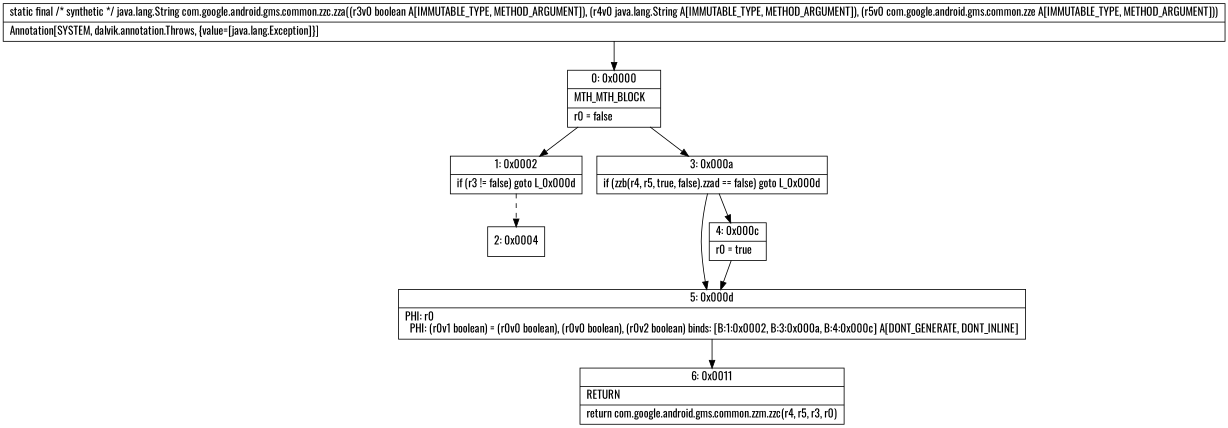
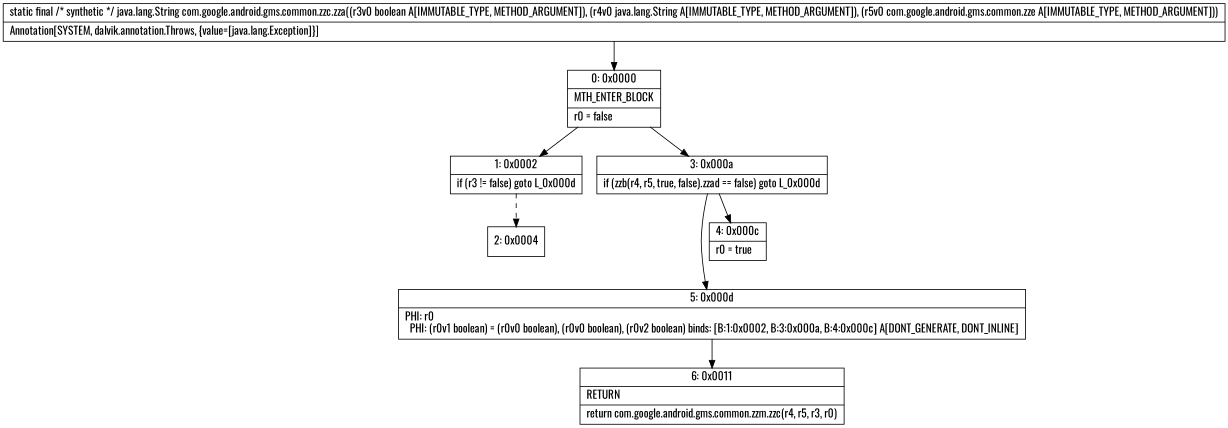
(610, 98) -> (614, 98)
(727, 271) -> none
